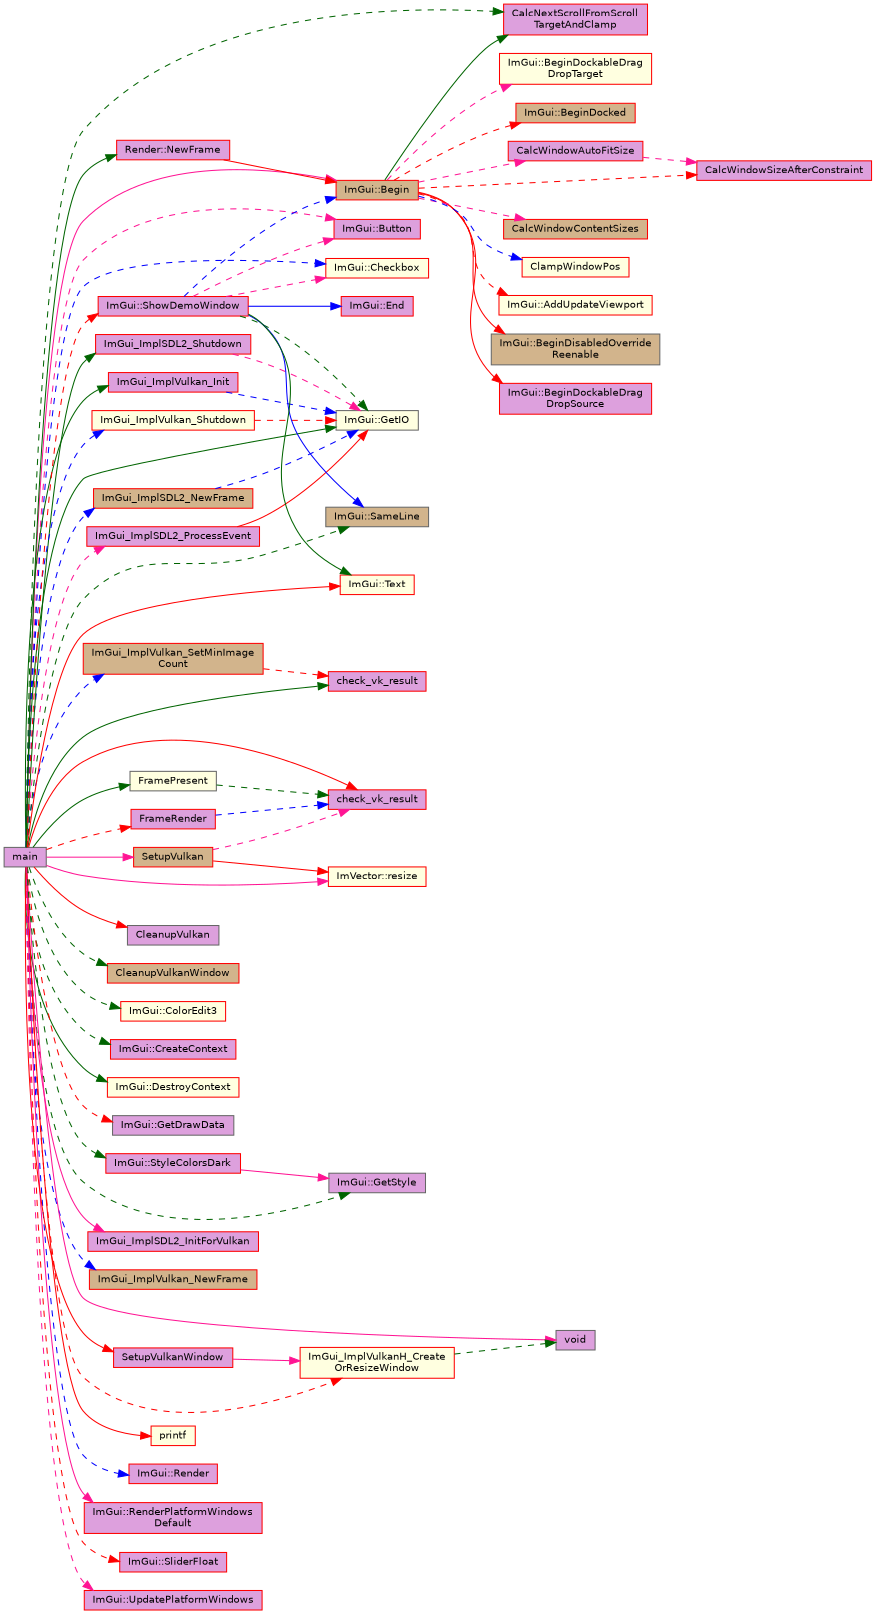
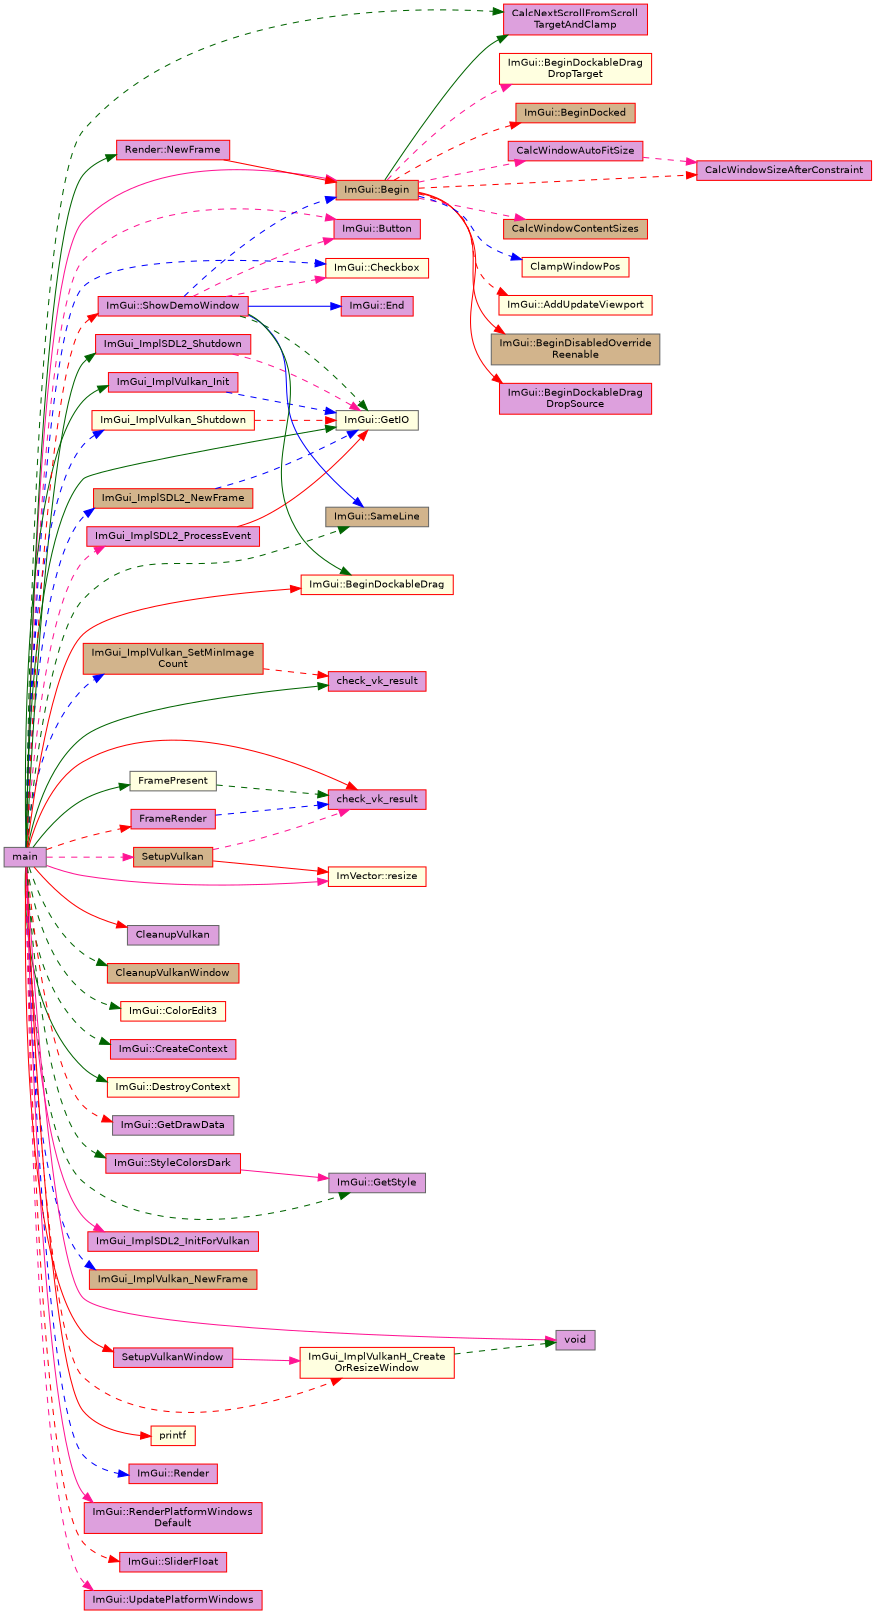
(377, 585) -> (377, 585)
(85, 857) -> (85, 857)
